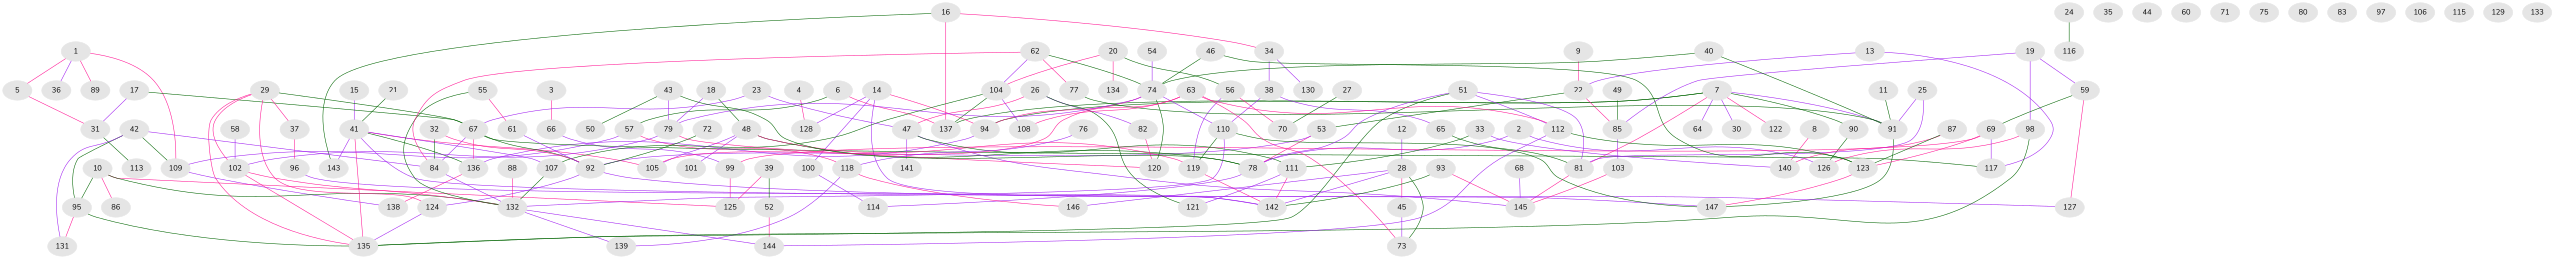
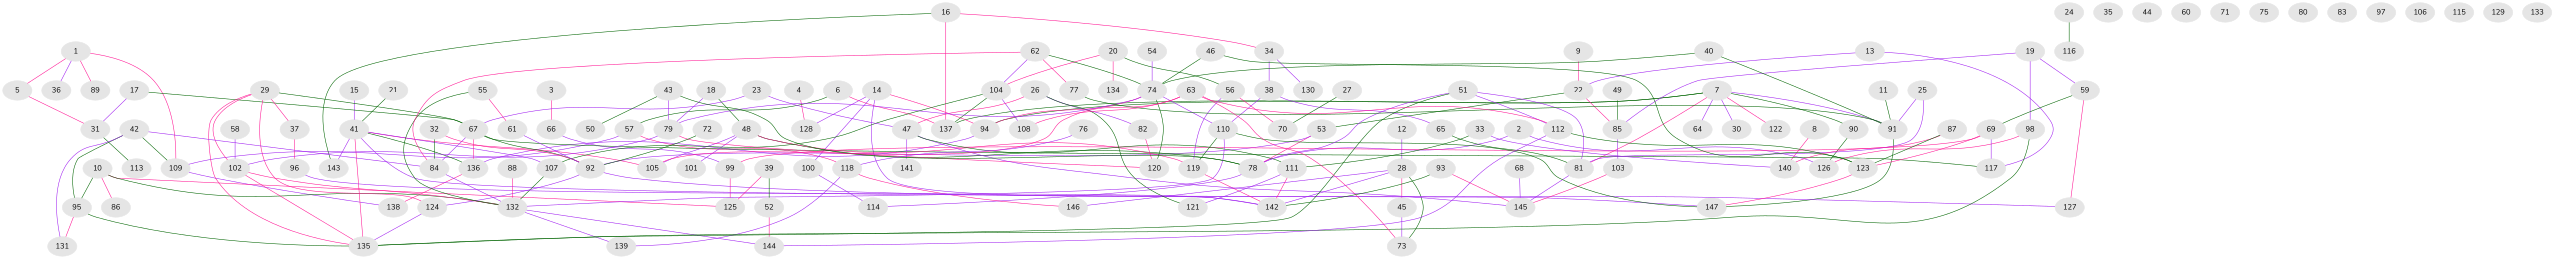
(1550, 188) -> (1550, 188)
